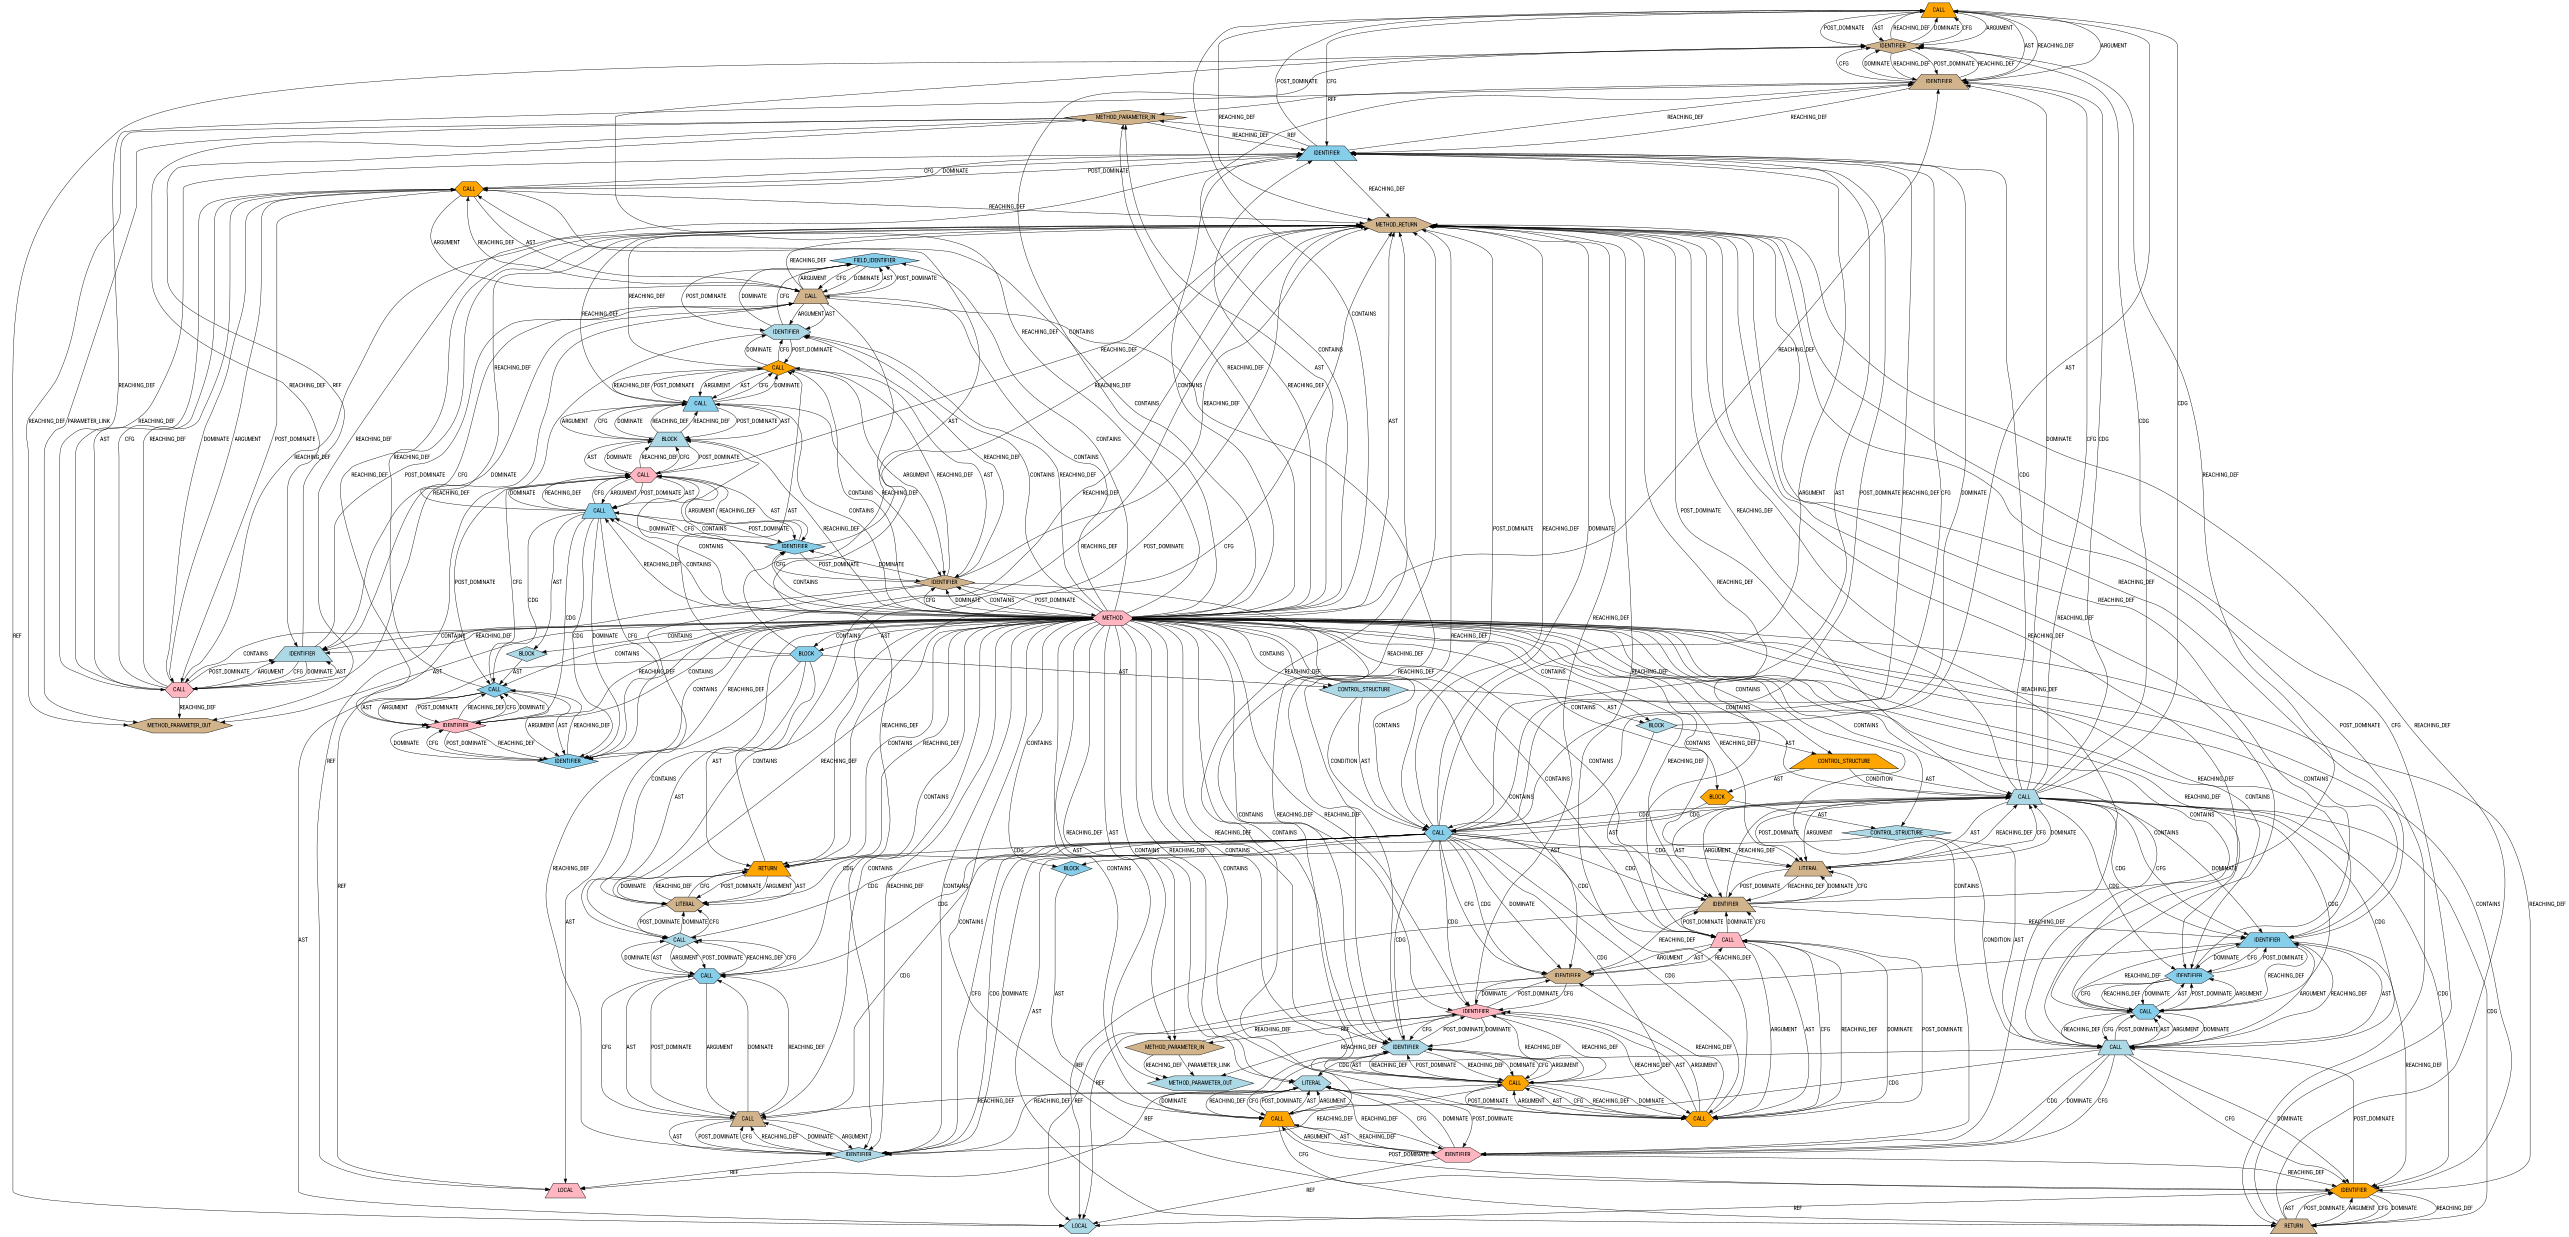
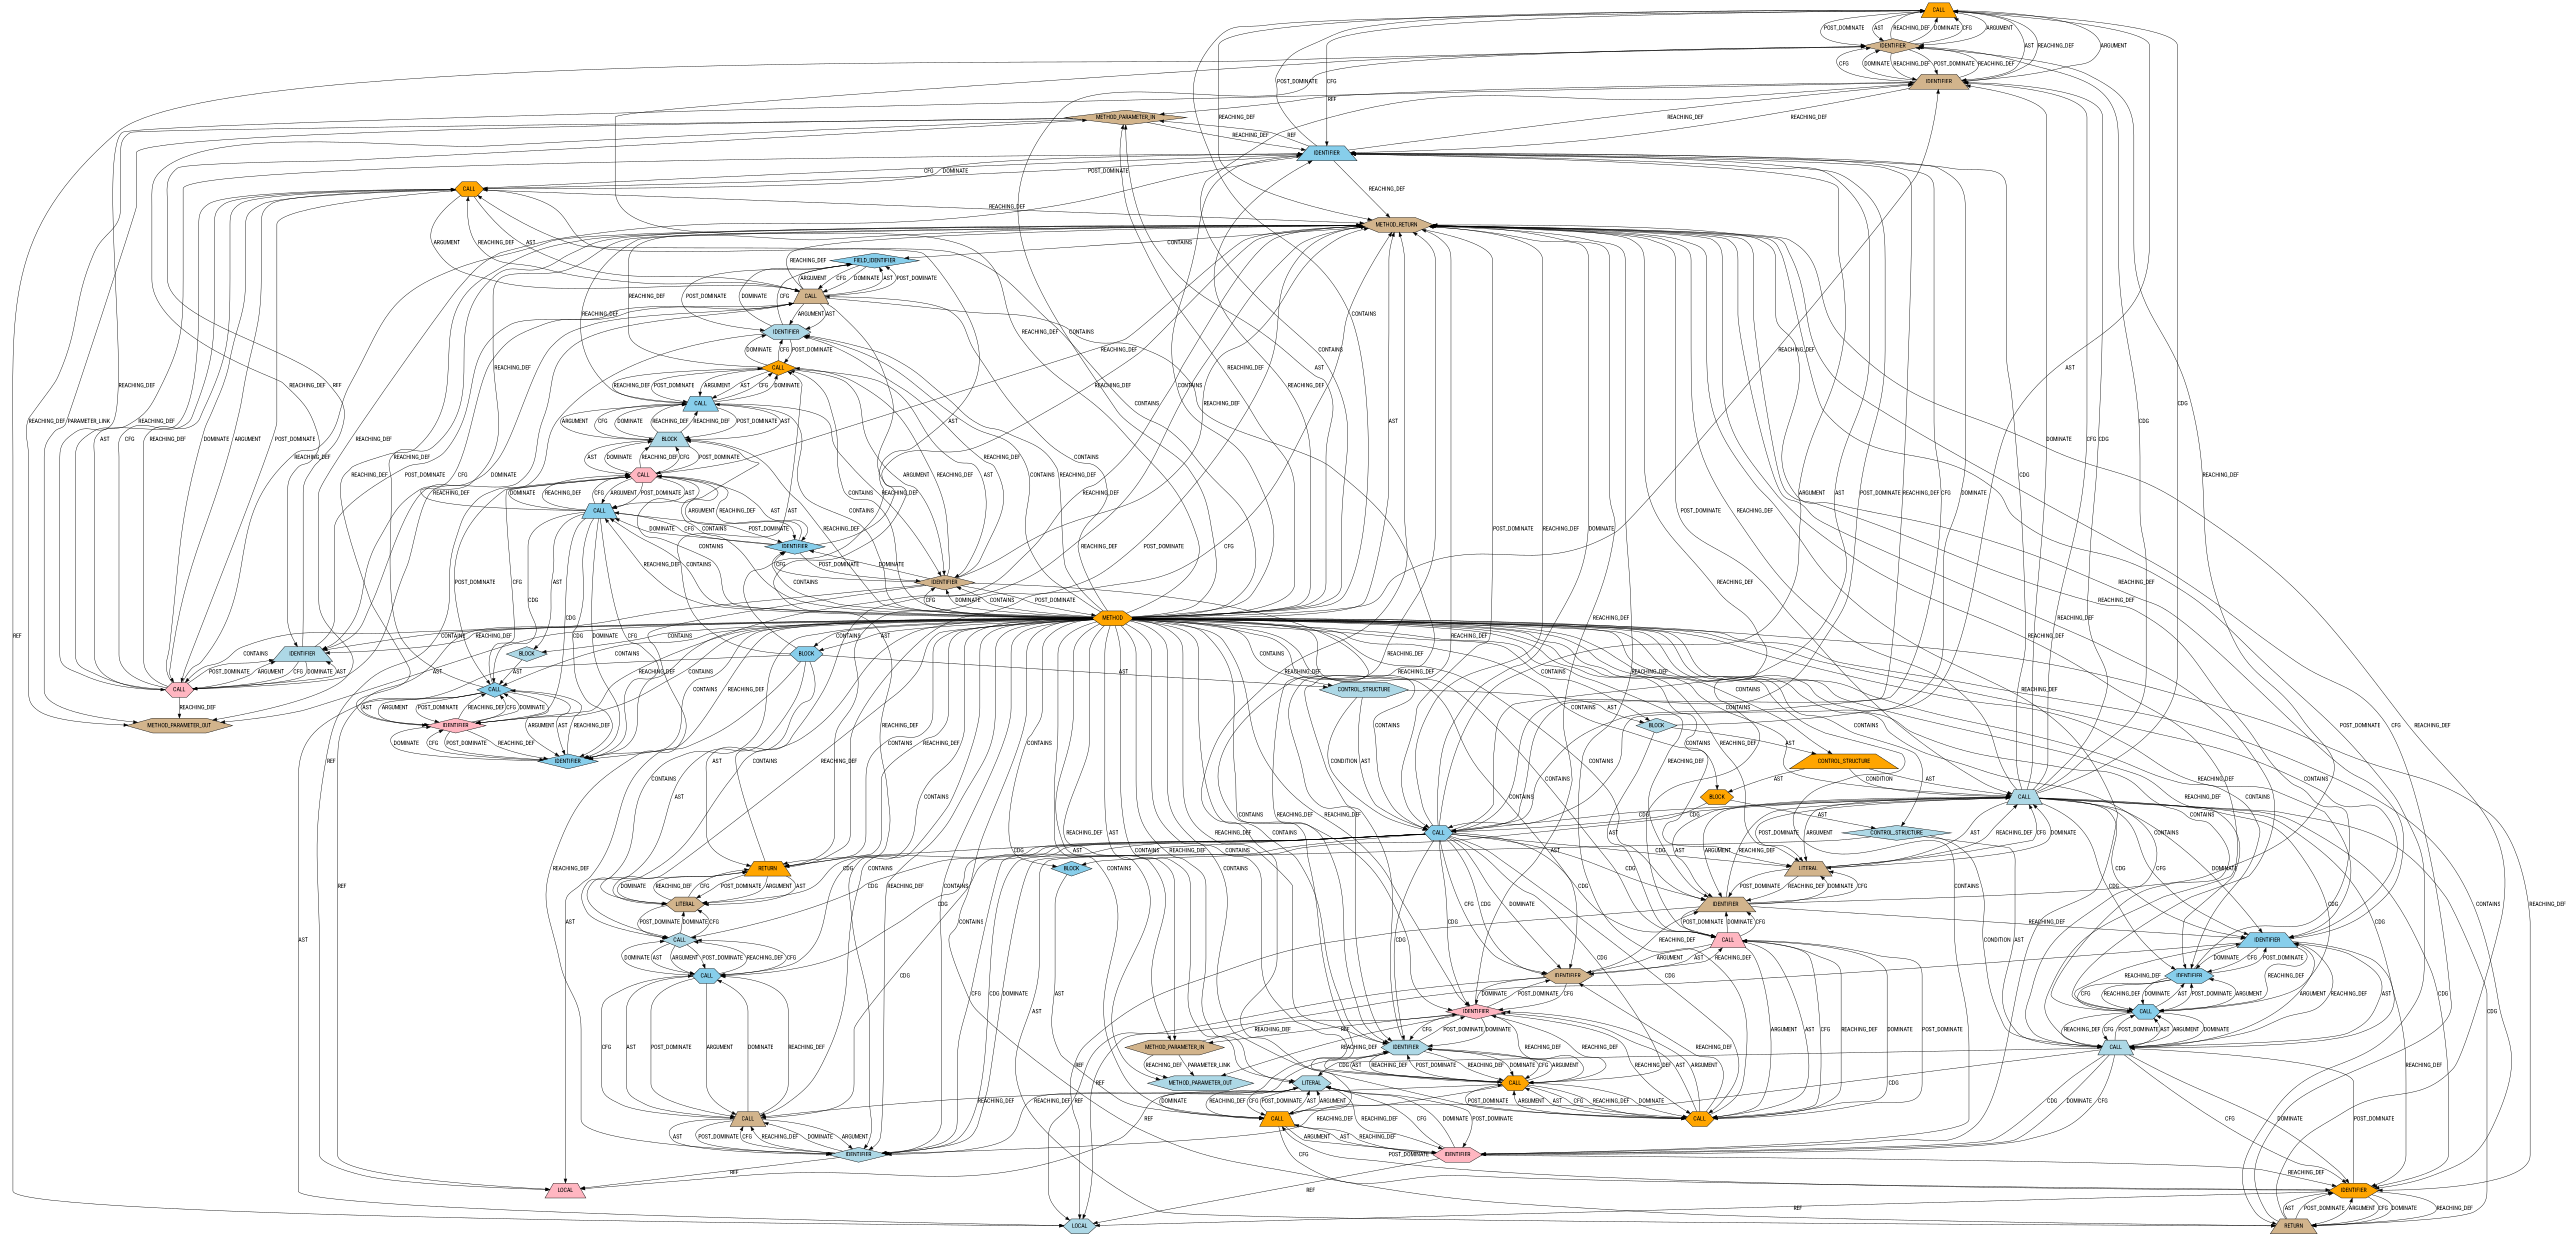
(1058, 414) -> (1137, 243)
(1113, 618) -> (1113, 618)
